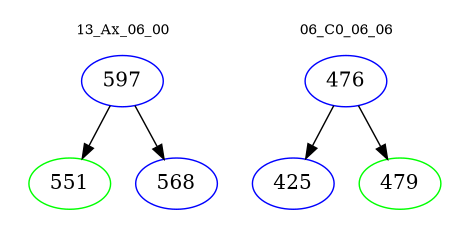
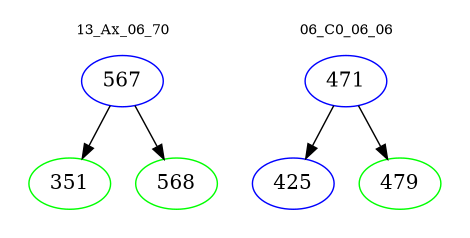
(123, 31) -> (123, 31)
(122, 81) -> (122, 81)
(346, 81) -> (346, 81)
(70, 184) -> (70, 184)
(177, 184) -> (177, 184)
